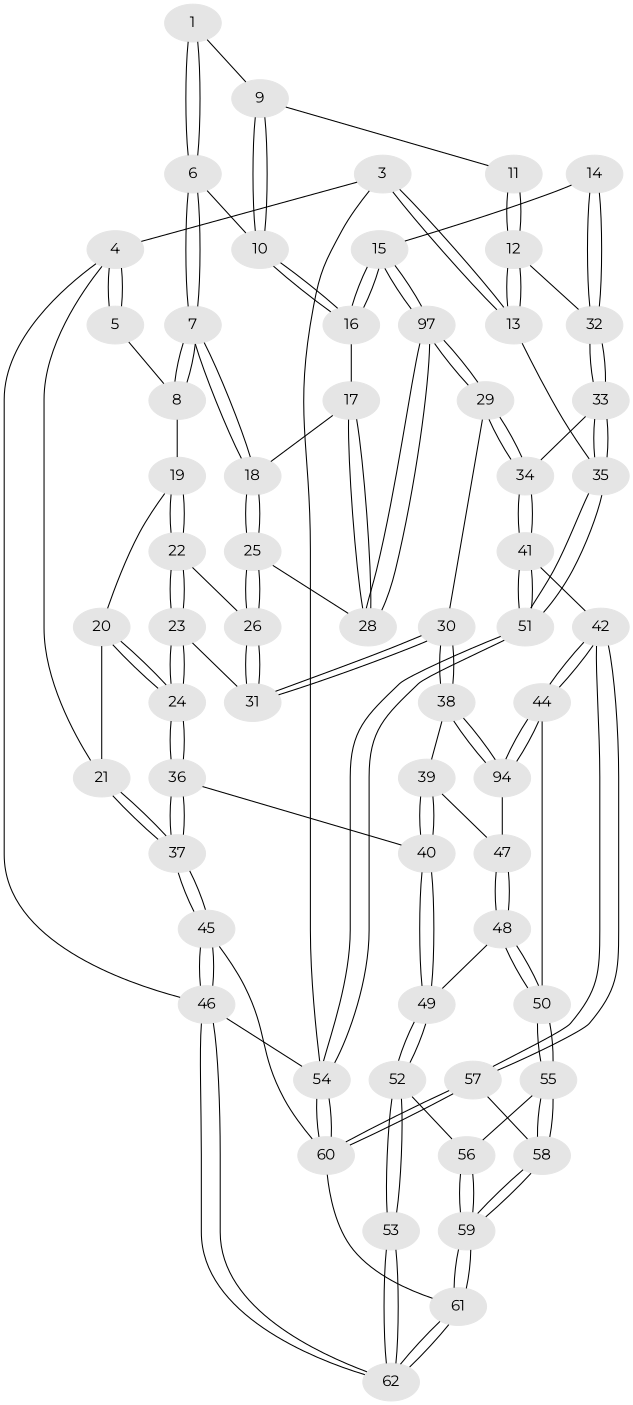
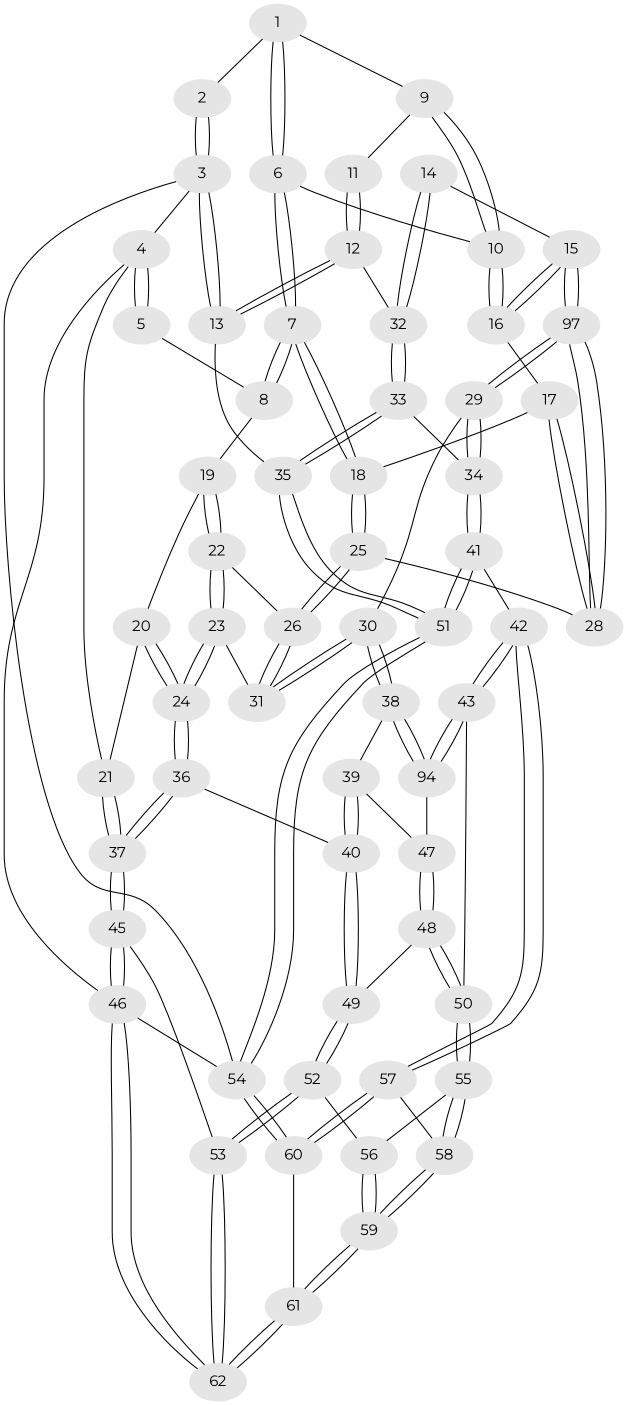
none -> (202, 99)
(542, 703) -> (467, 703)
(262, 1033) -> (174, 1029)
